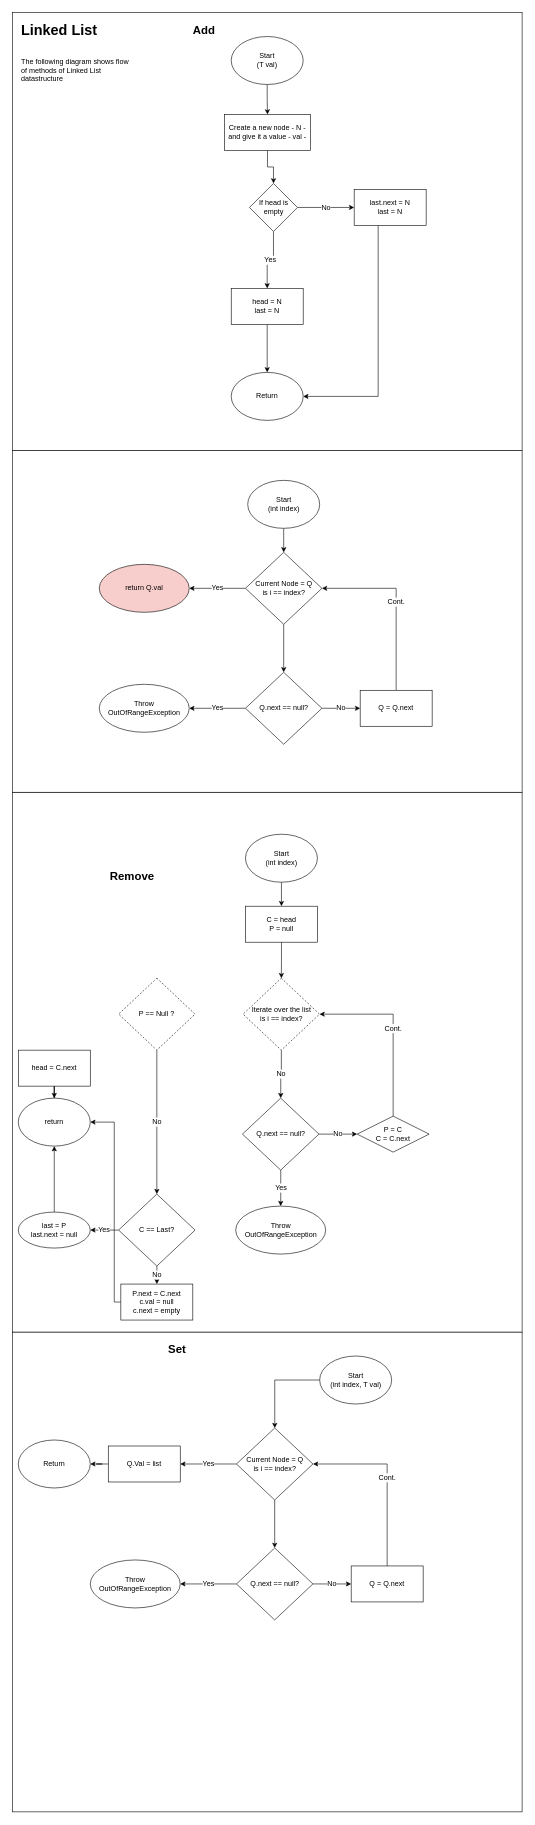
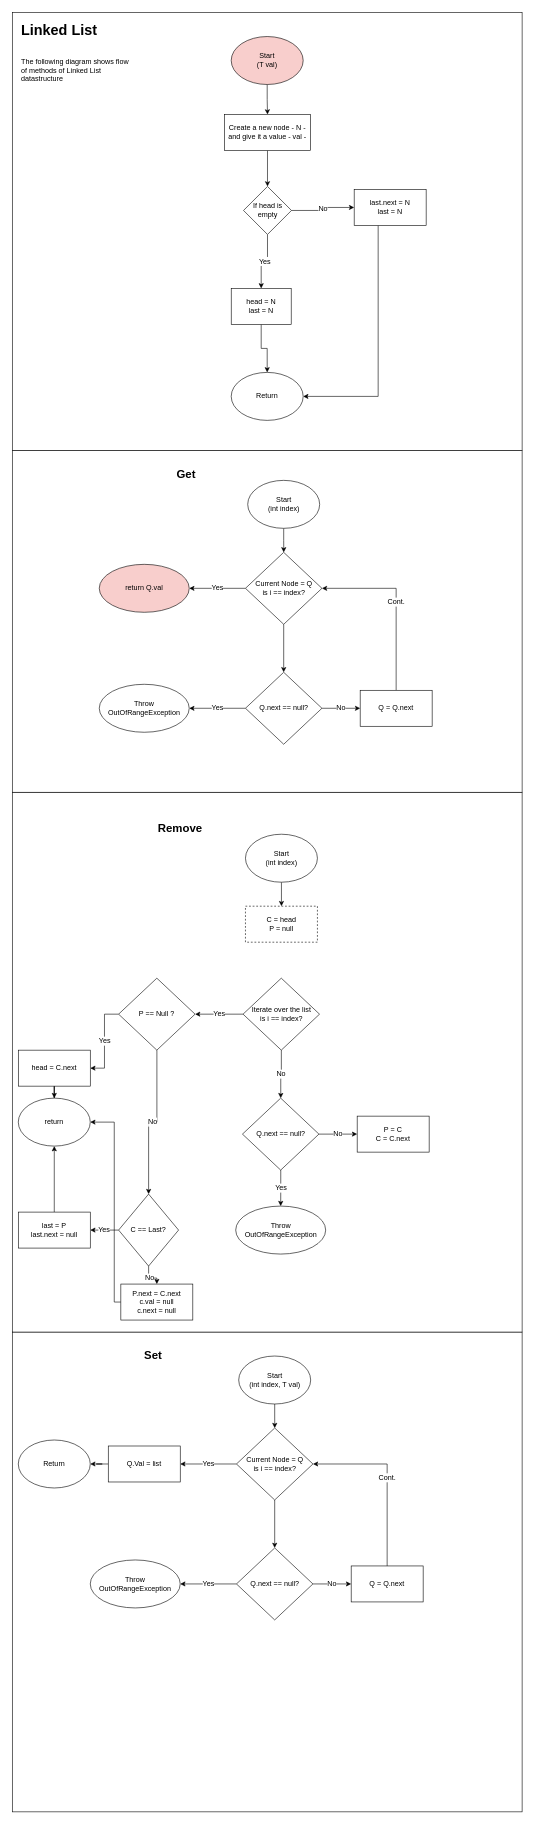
(204, 30) -> none
(267, 60) -> (267, 60)
(274, 207) -> (268, 210)
(267, 306) -> (261, 306)
none -> (186, 474)
(132, 876) -> (180, 828)
(282, 924) -> (282, 924)
(282, 958) -> none
(157, 1014) -> (157, 1014)
none -> (219, 1014)
(281, 1014) -> (281, 1014)
(393, 1029) -> none
none -> (105, 1045)
(393, 1134) -> (393, 1134)
(54, 1230) -> (54, 1230)
(157, 1230) -> (149, 1230)
(157, 1302) -> (157, 1302)
(177, 1350) -> (153, 1356)
(356, 1380) -> (275, 1380)
